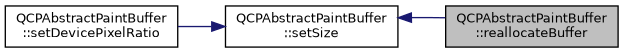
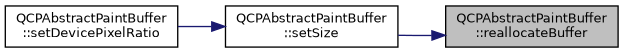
(428, 18) -> (415, 35)
